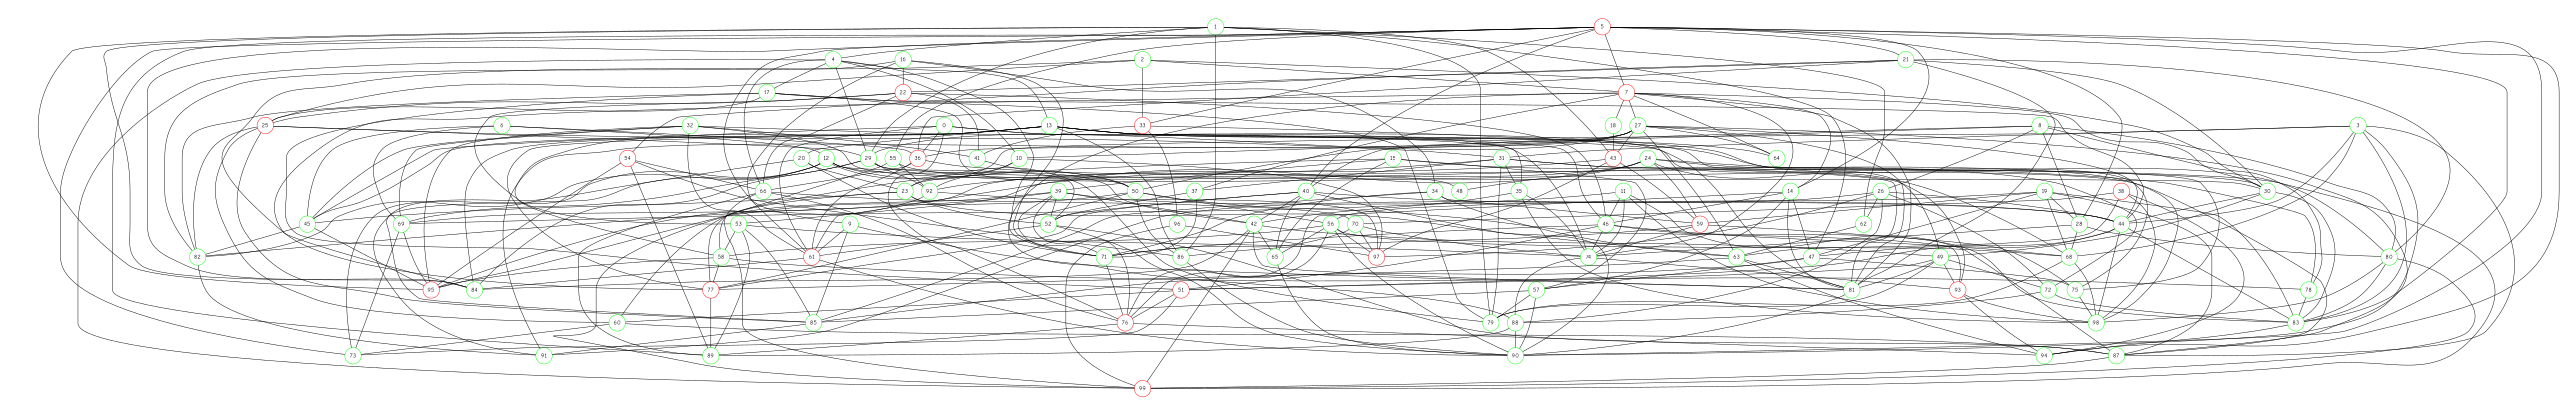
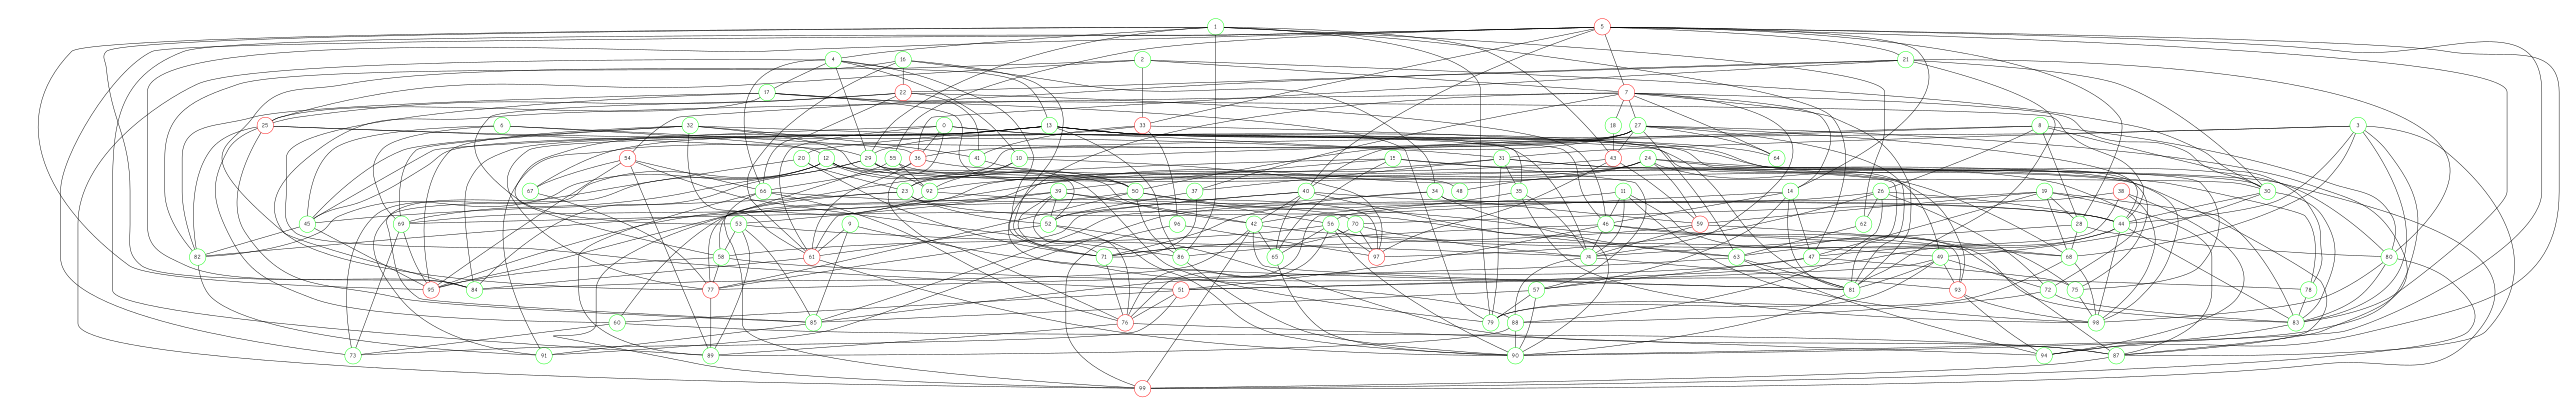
(810, 54) -> none
none -> (530, 191)
